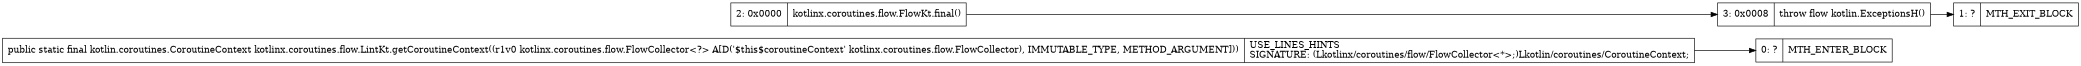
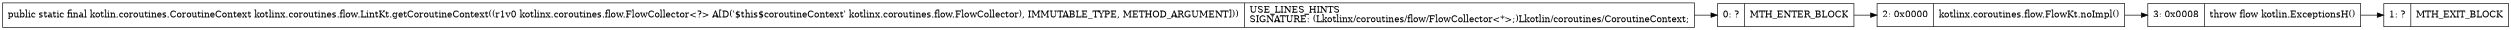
(877, 14) -> (2029, 15)
none -> (1862, 15)
